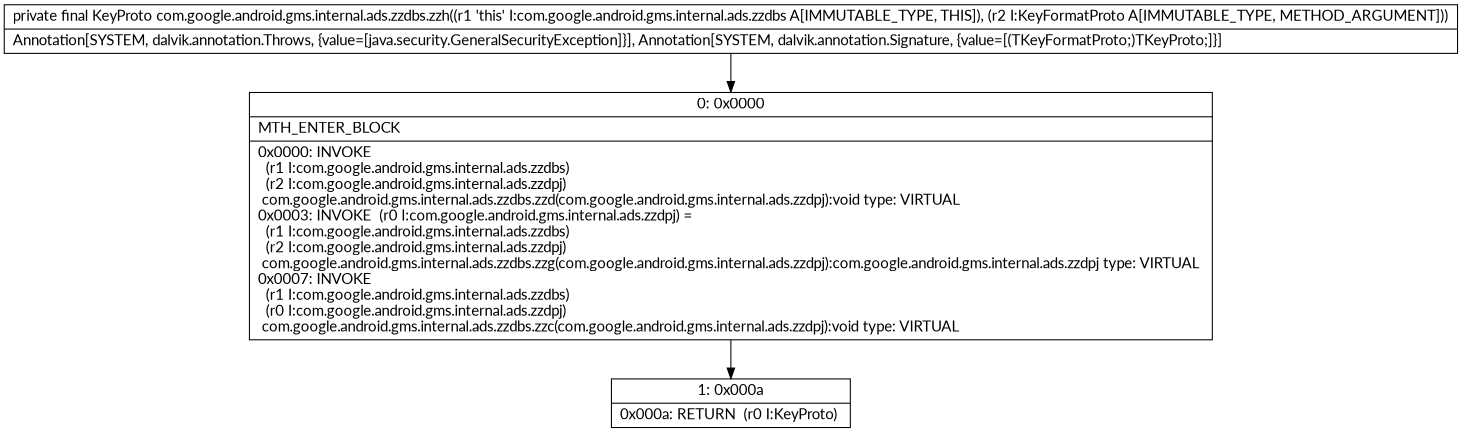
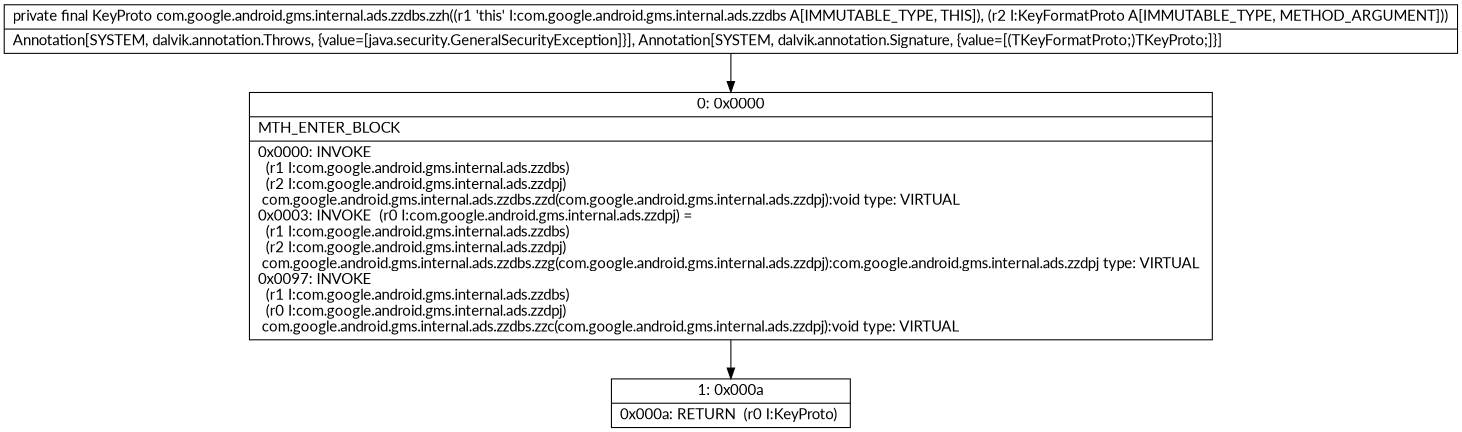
(319, 280) -> (319, 280)
